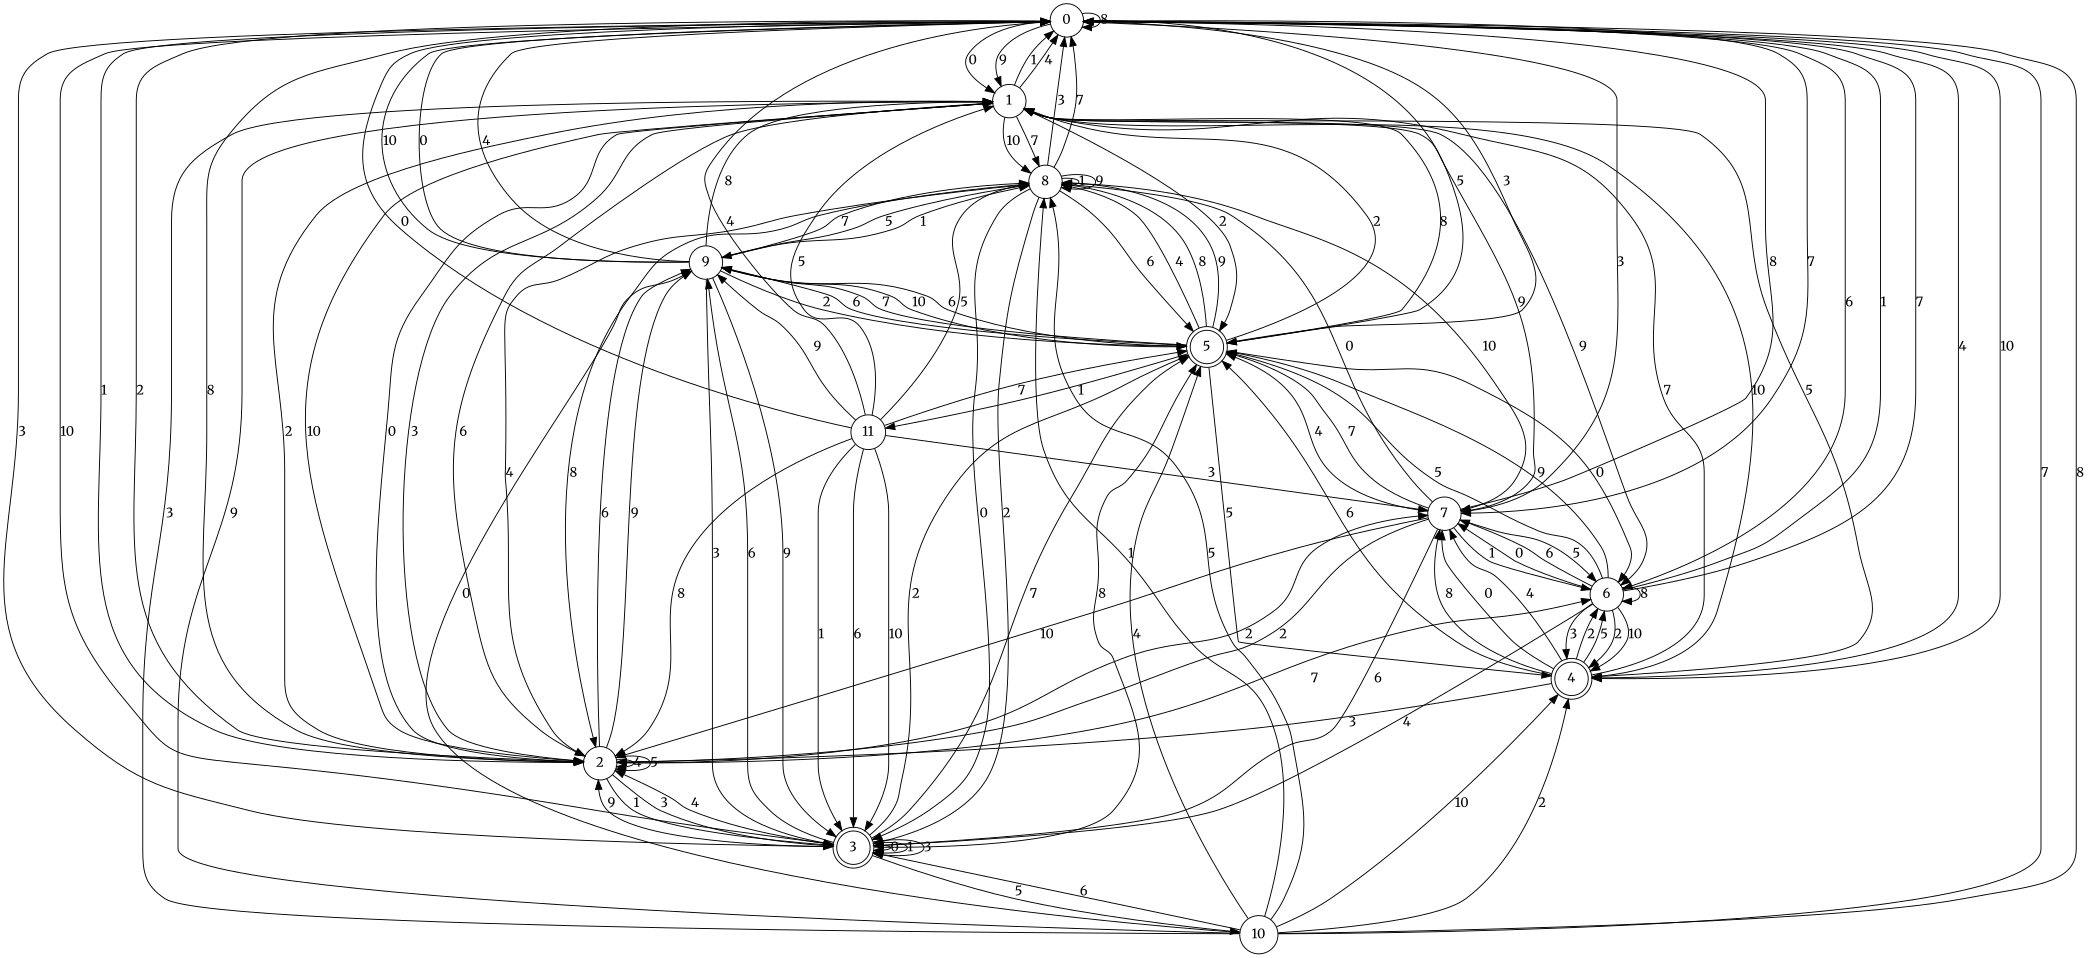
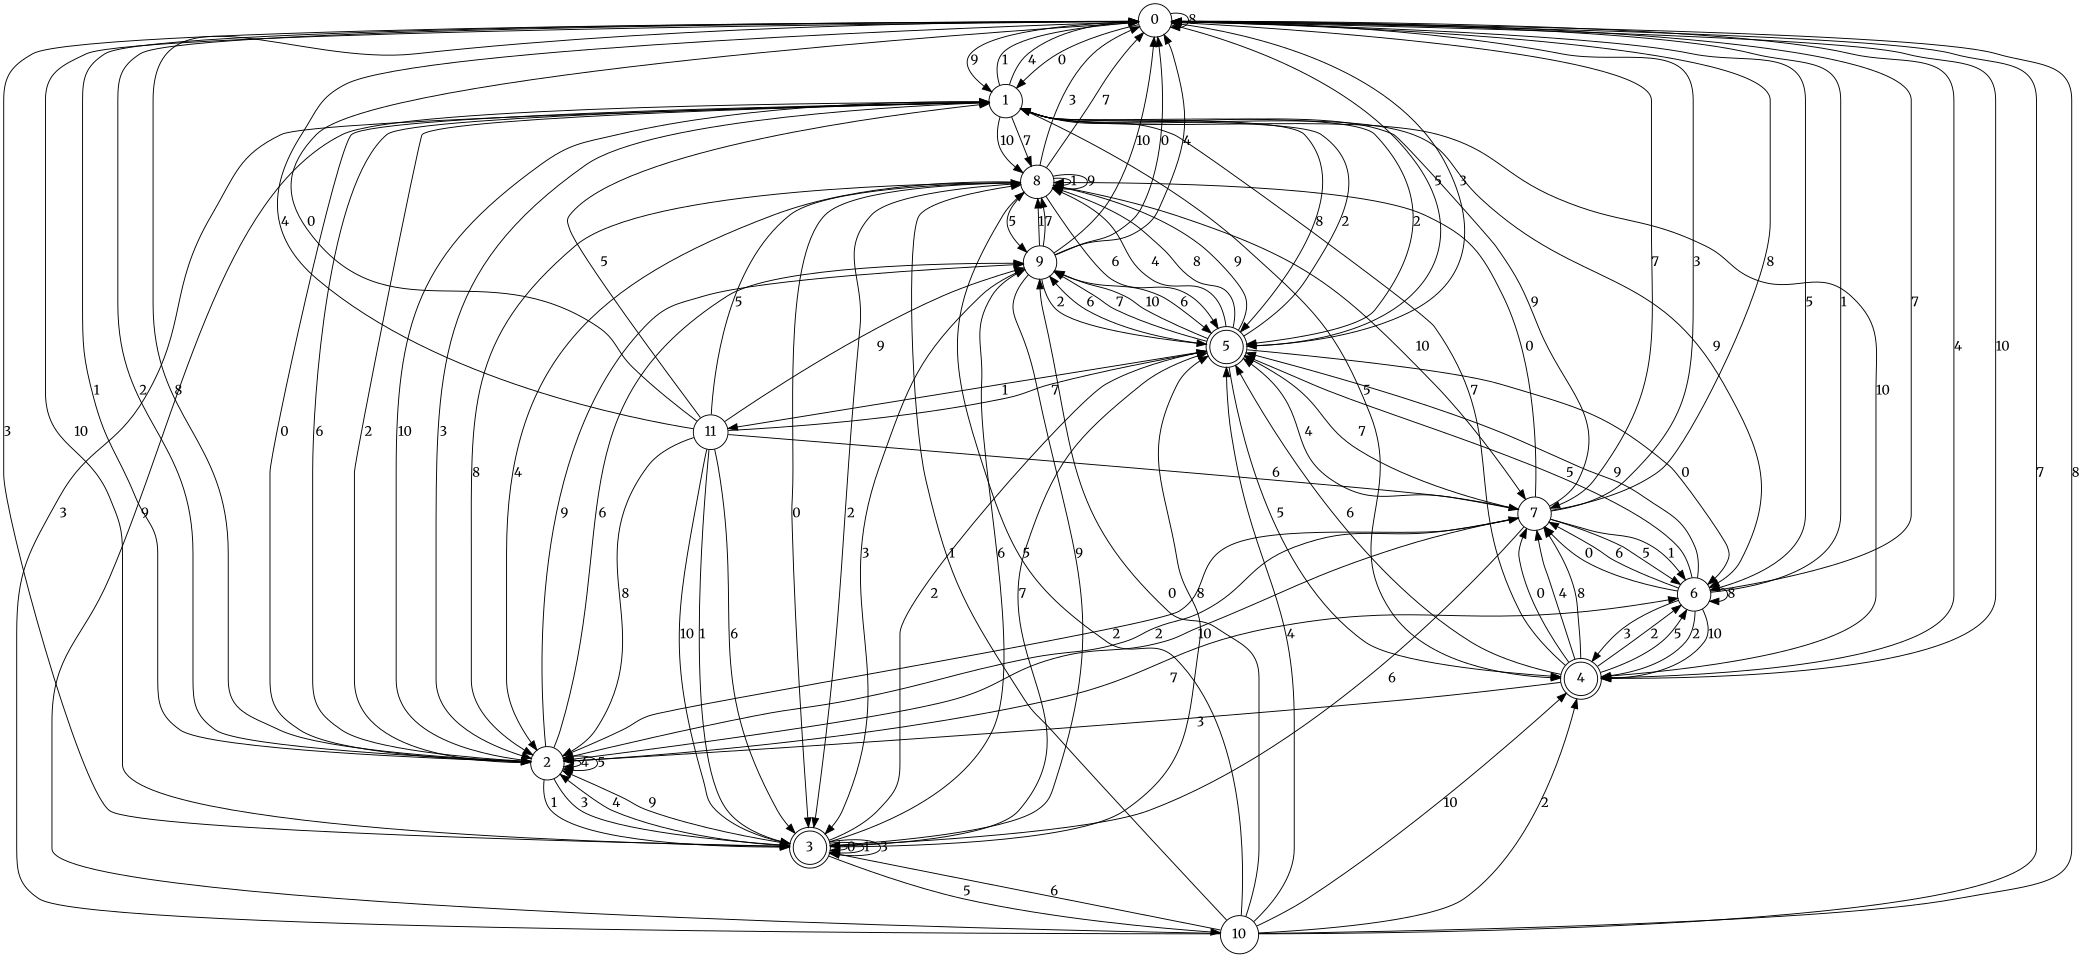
(745, 138) -> none
(1849, 303) -> (1810, 303)
(1212, 473) -> (1276, 473)
(1260, 793) -> none
